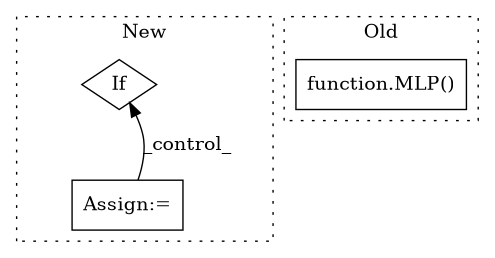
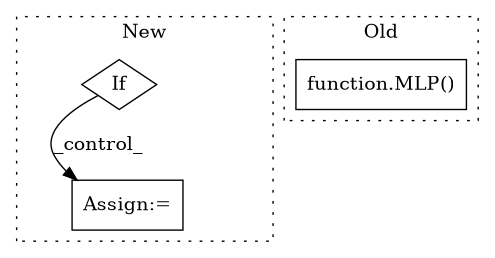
(144, 147) -> (58, 126)
